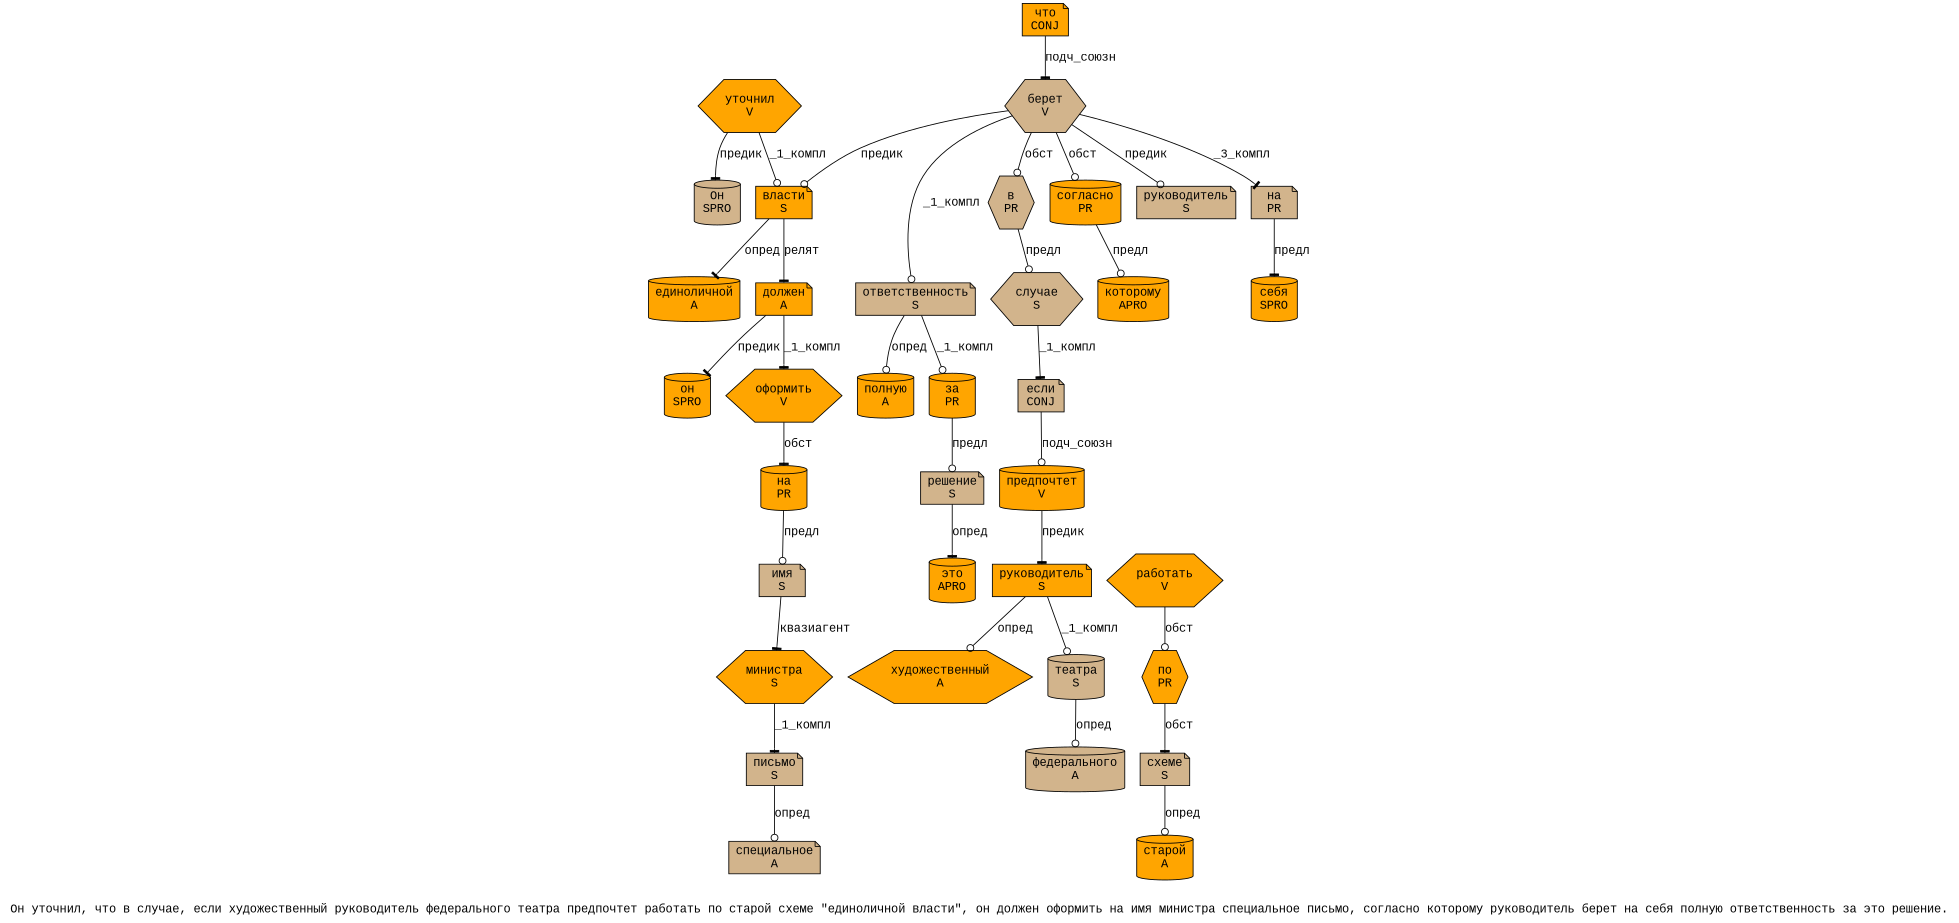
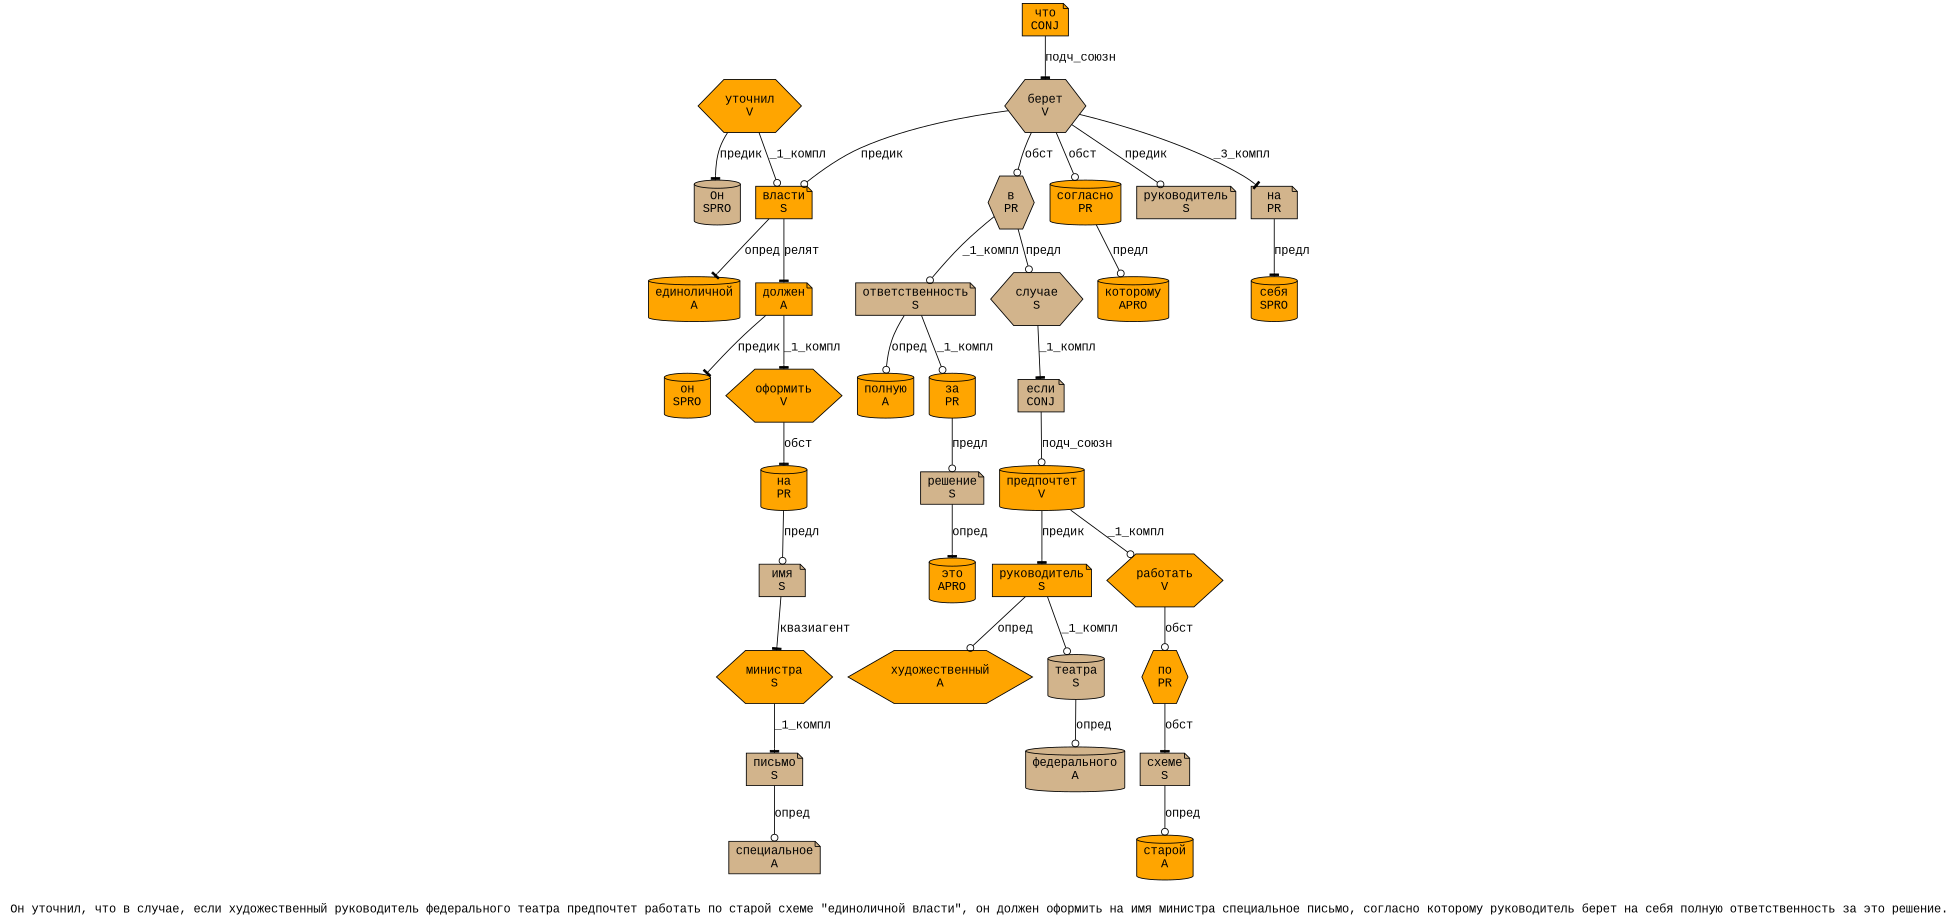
(925, 173) -> (962, 245)
none -> (1099, 531)
